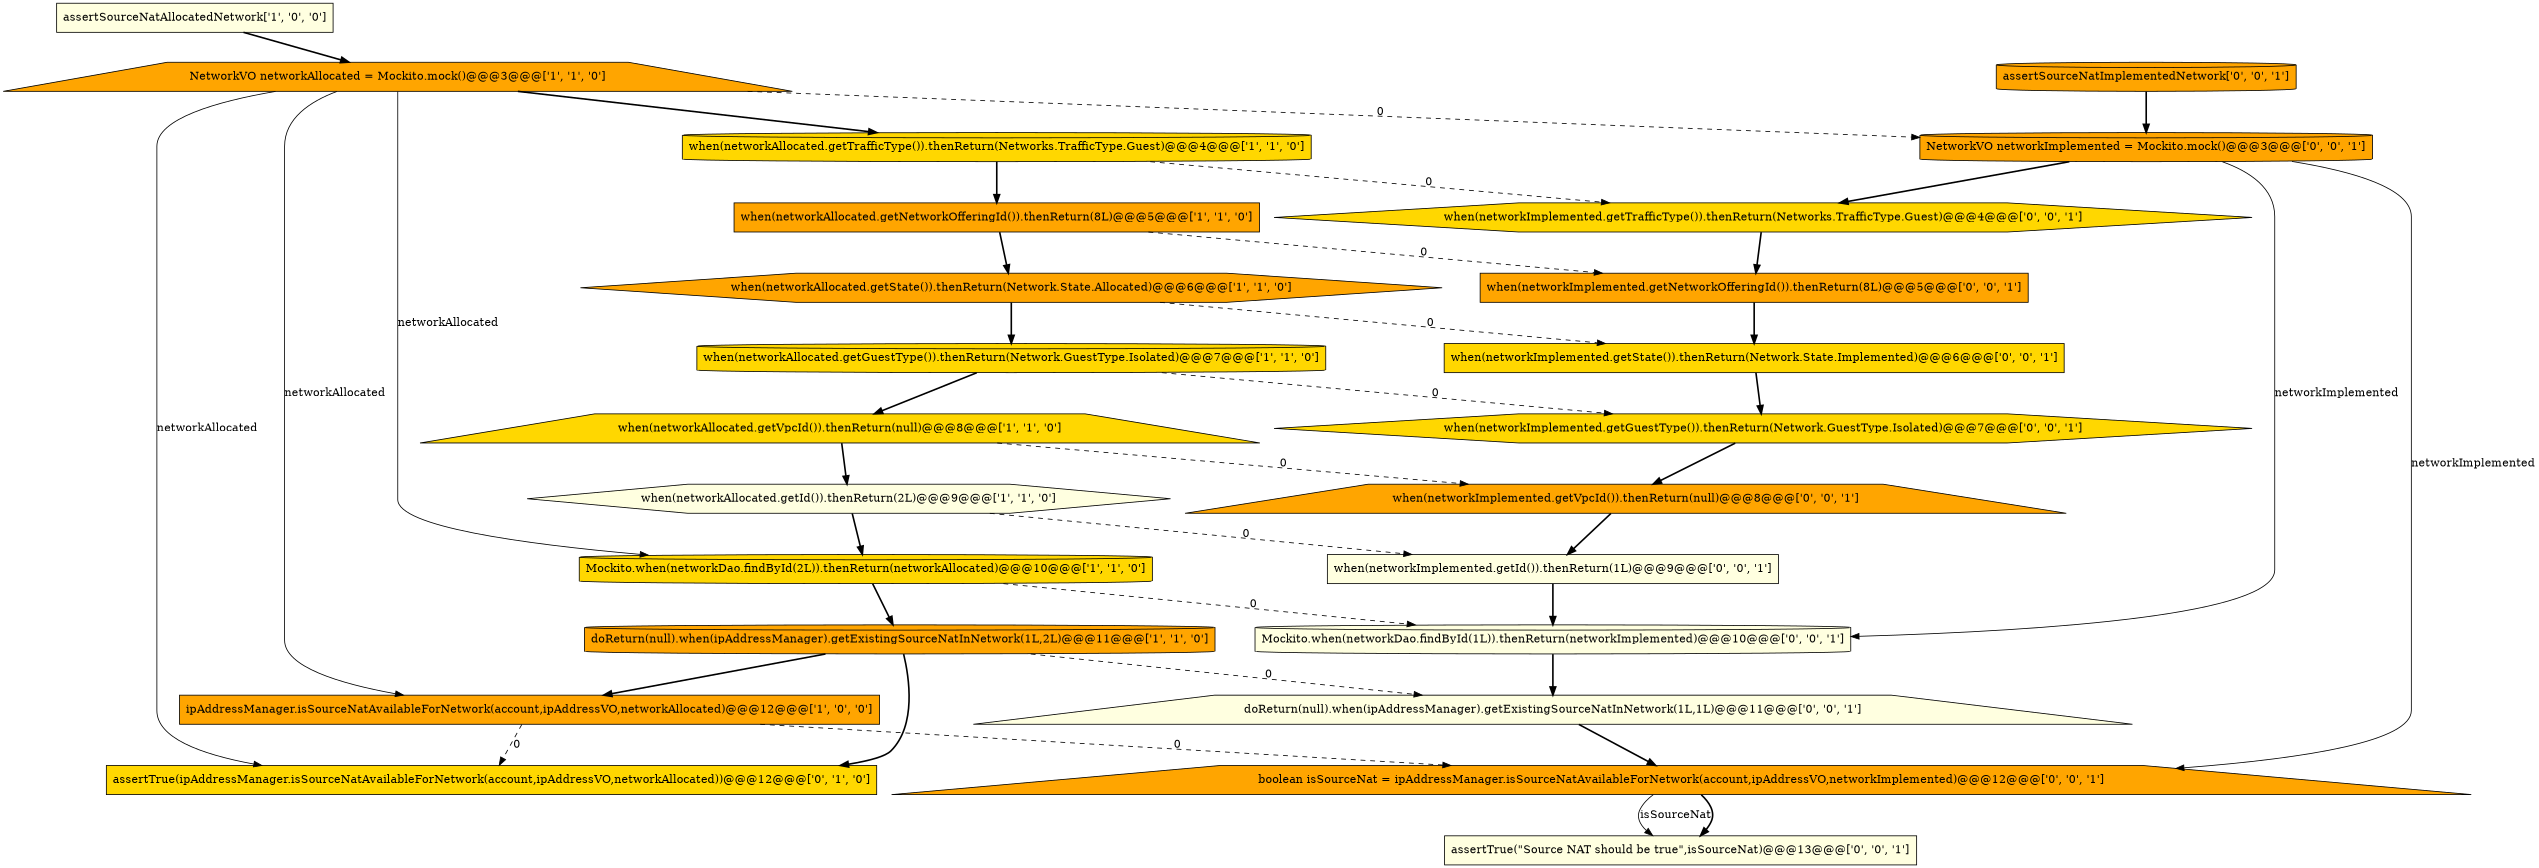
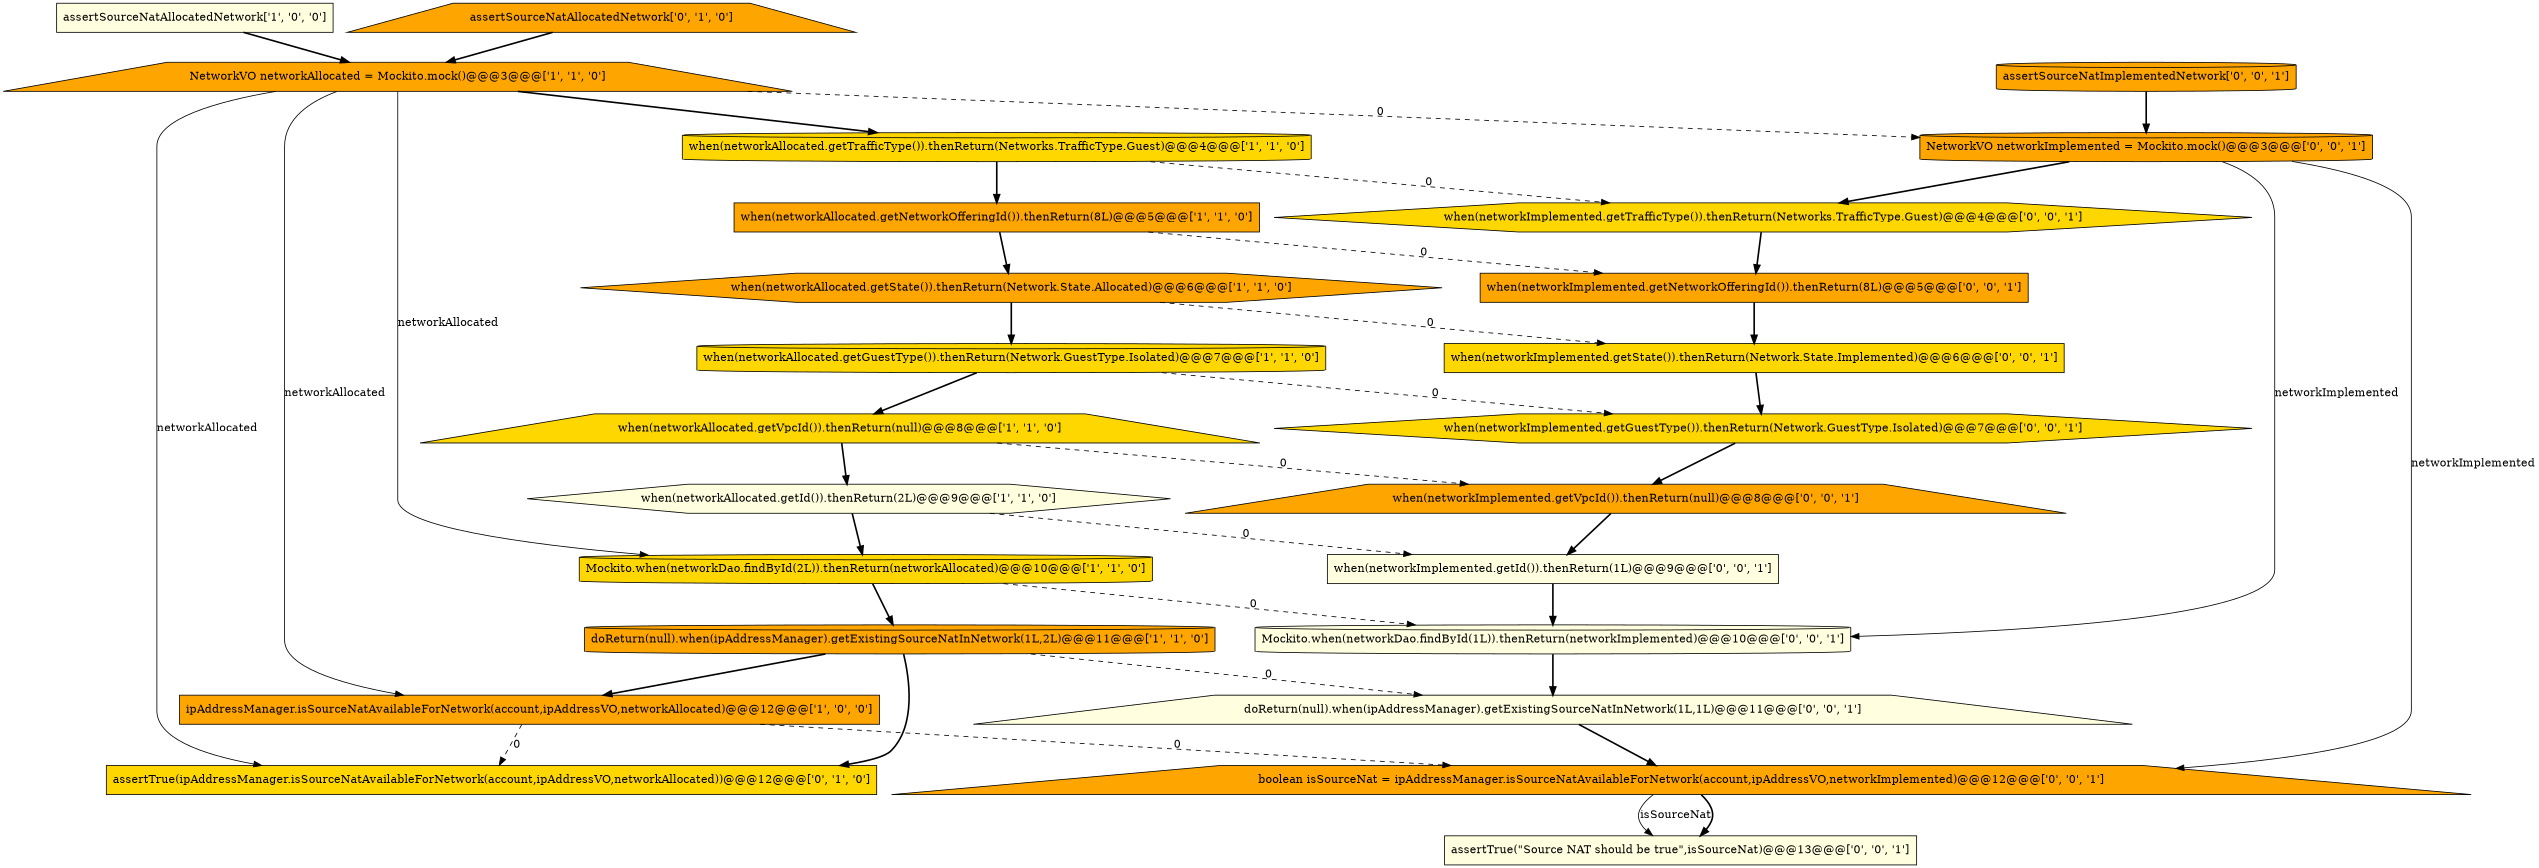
none -> (601, 18)
